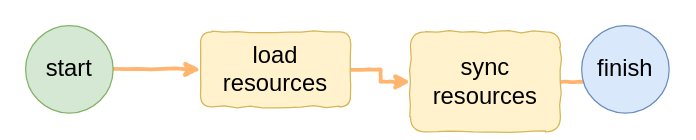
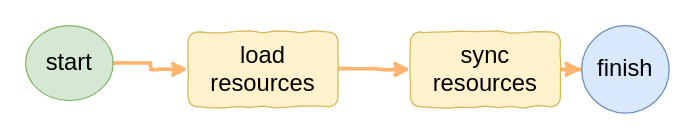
(69, 69) -> (69, 63)
(276, 69) -> (263, 69)
(486, 82) -> (486, 69)
